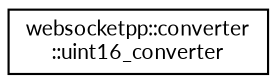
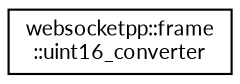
(138, 42) -> (120, 42)
